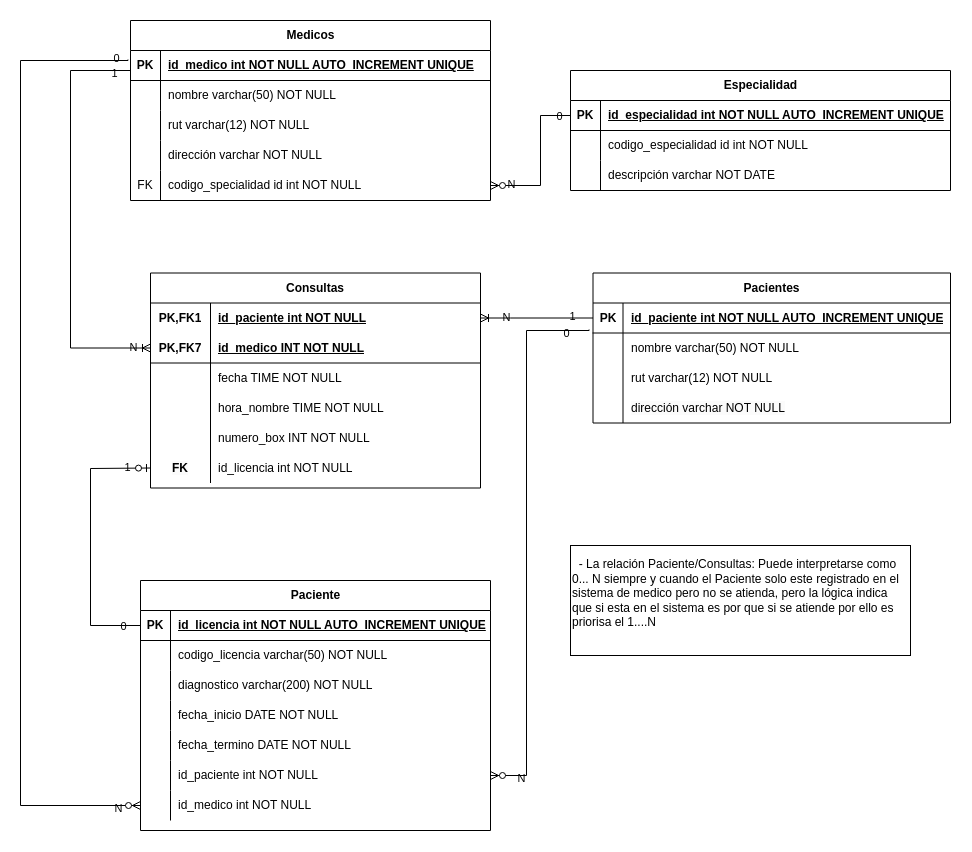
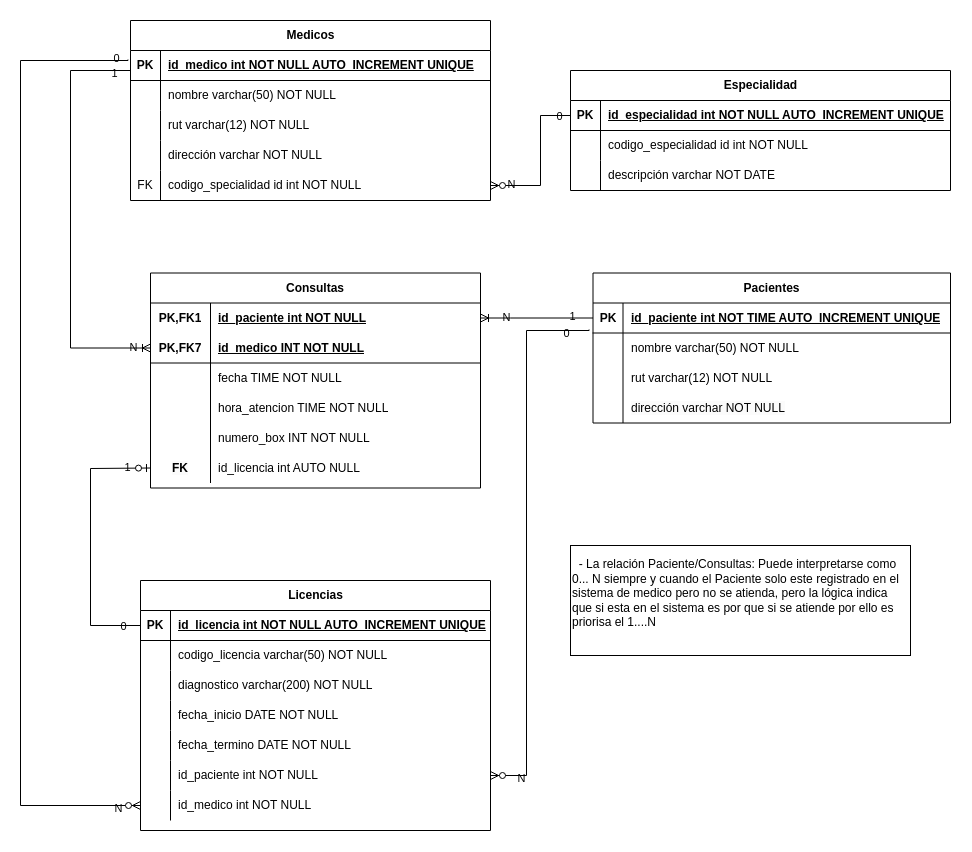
(774, 319) -> (774, 319)
(298, 409) -> (303, 409)
(287, 469) -> (290, 469)
(316, 596) -> (316, 596)
